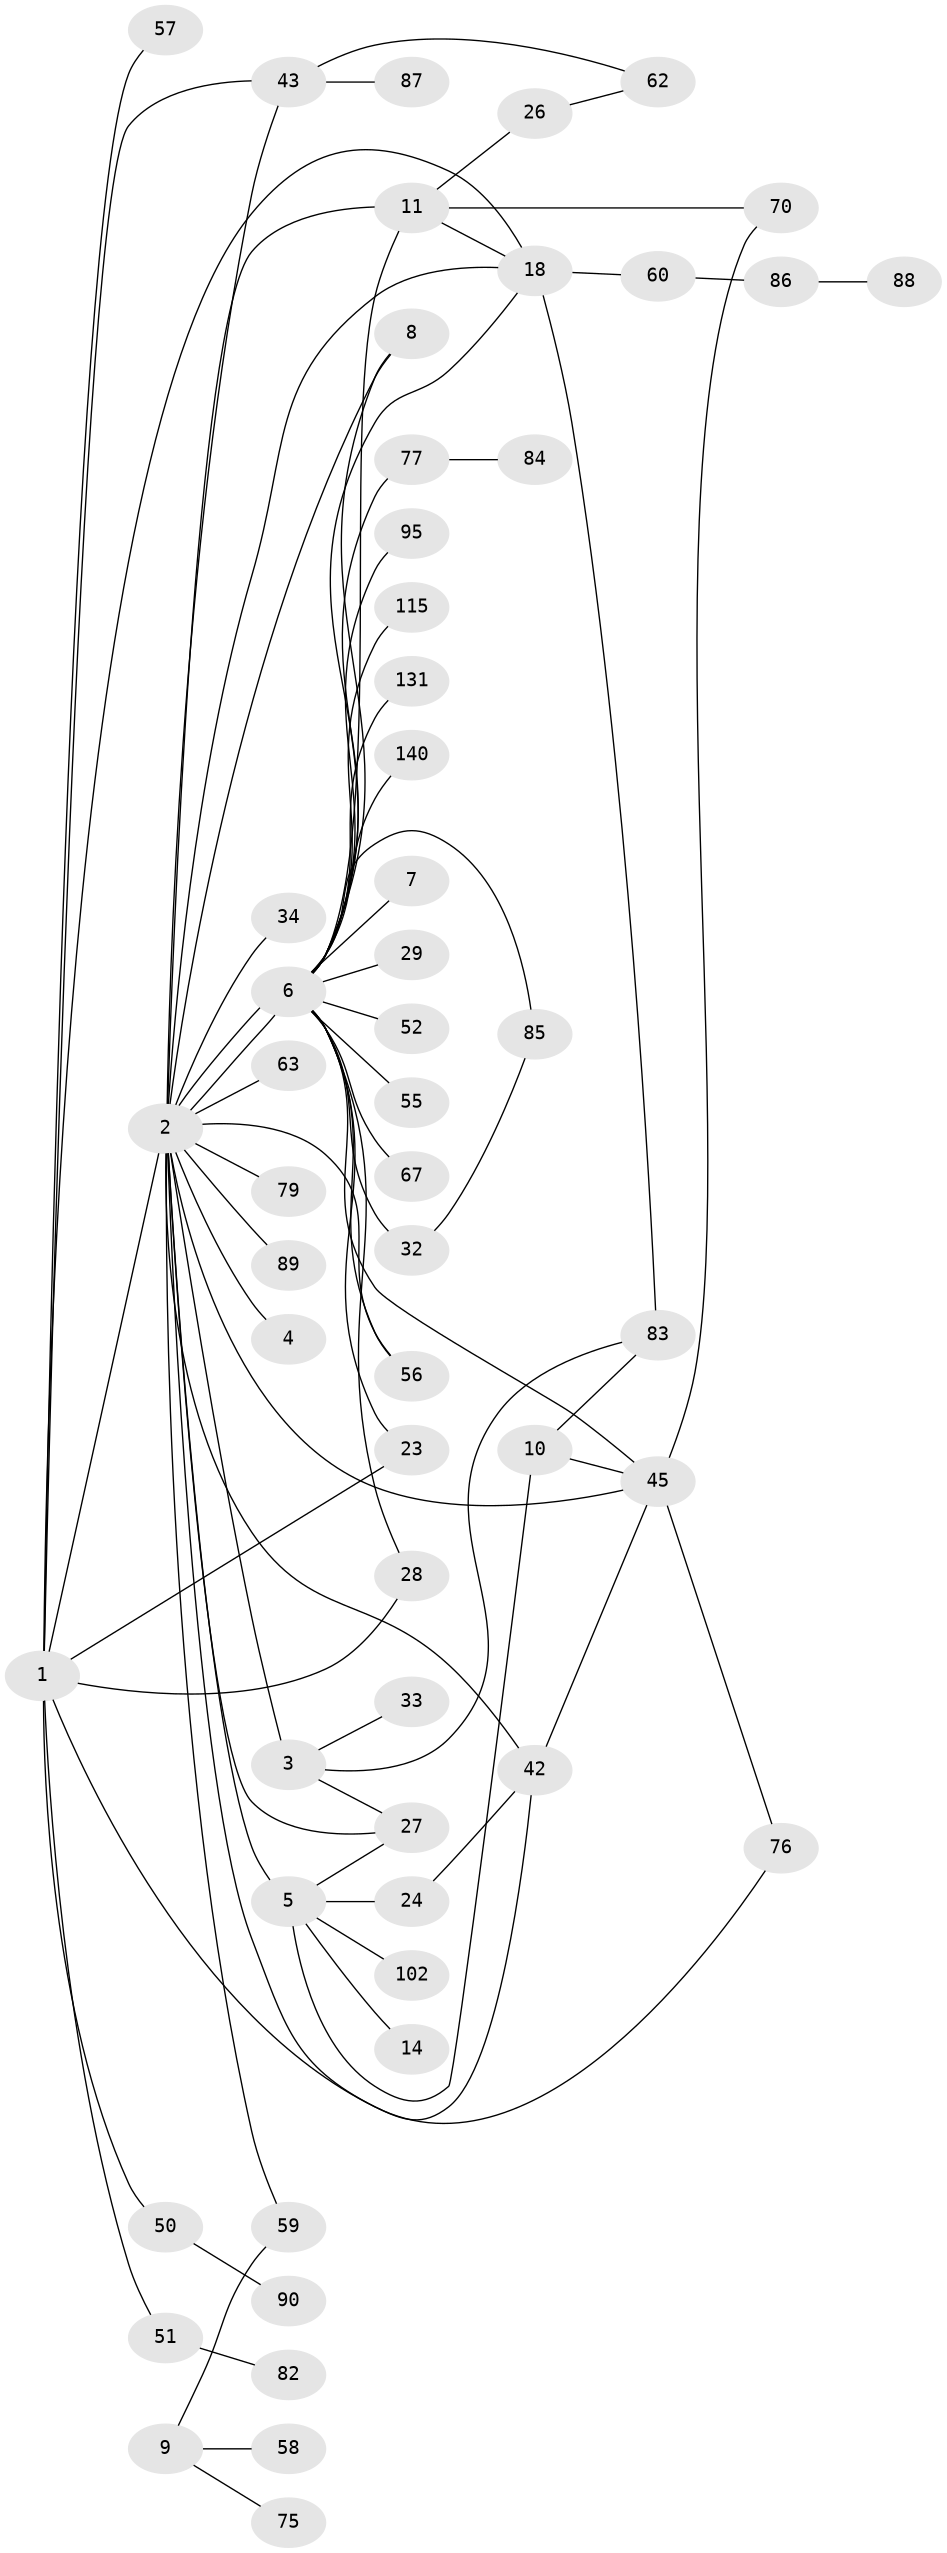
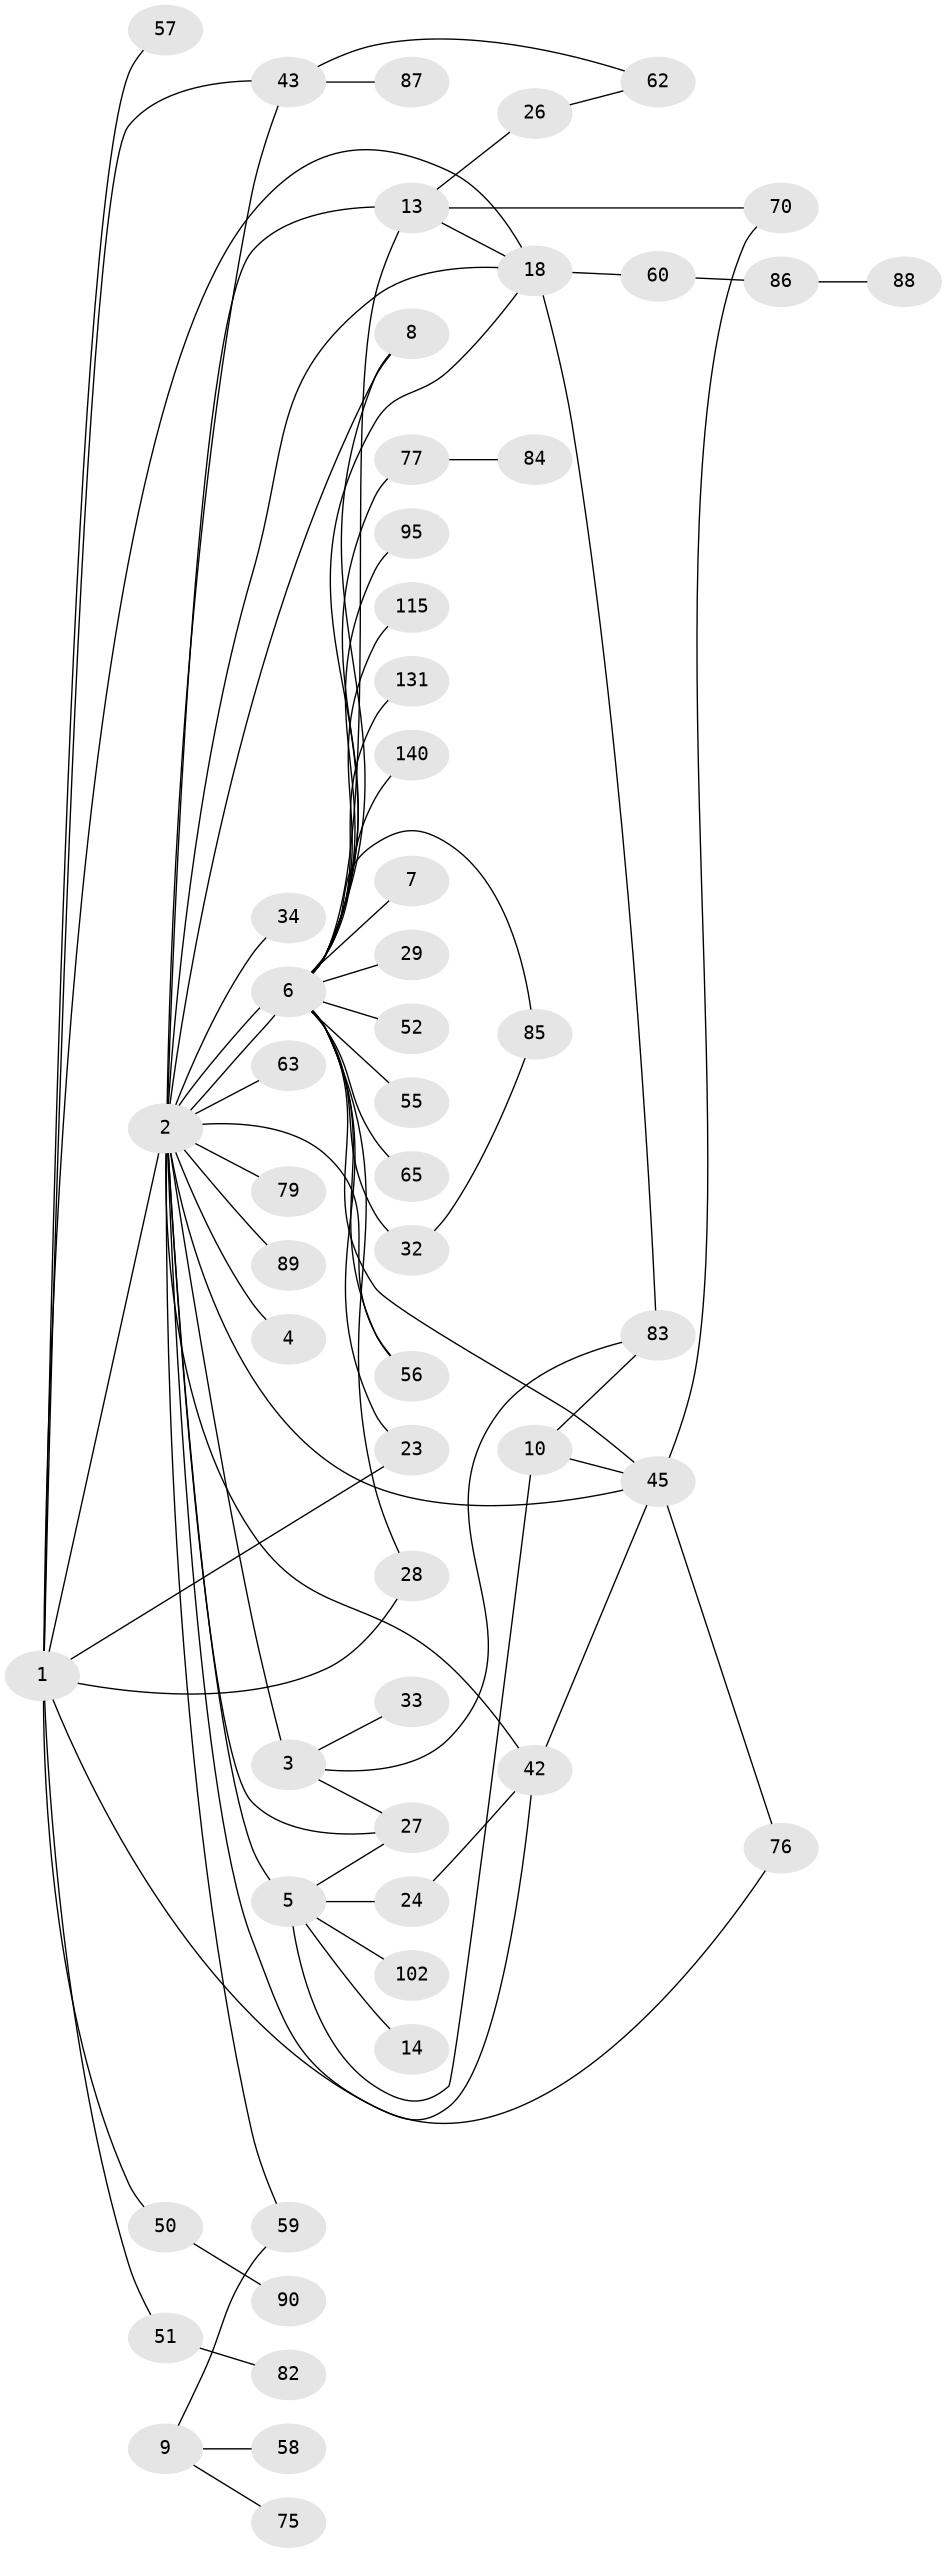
(412, 208) -> (412, 208)
(412, 1177) -> (412, 1177)
